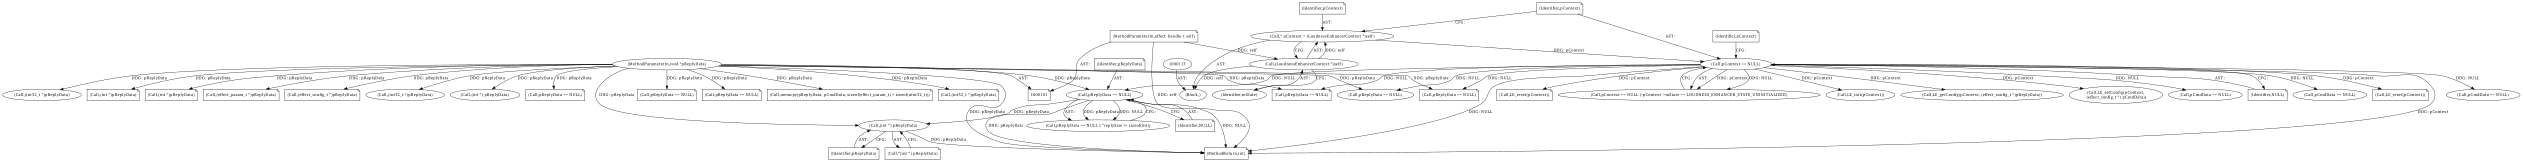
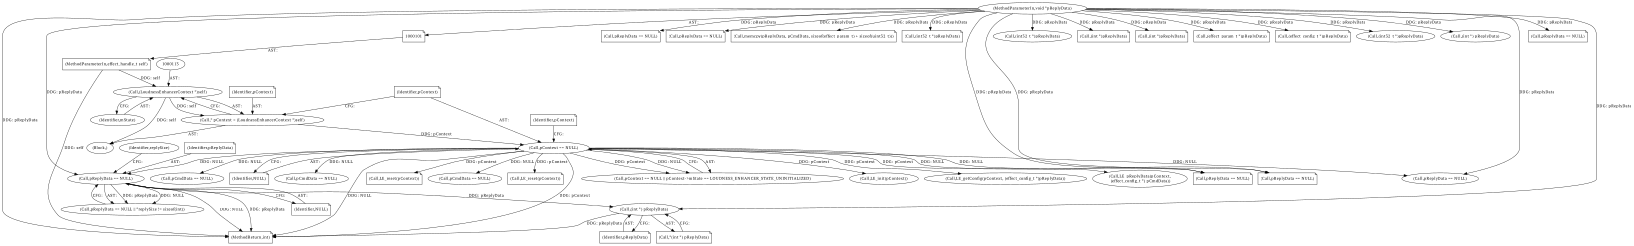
(1077, 63) -> (278, 47)
(1177, 80) -> (169, 77)
(2116, 95) -> (1140, 179)
none -> (149, 148)
